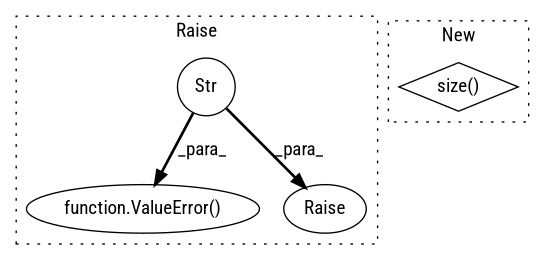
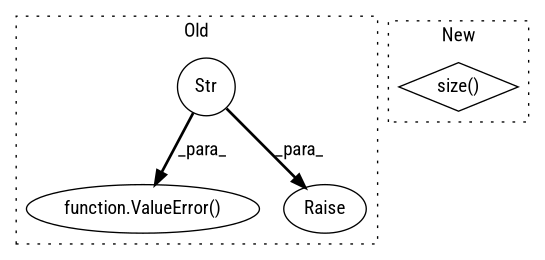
(197, 32) -> (197, 32)
